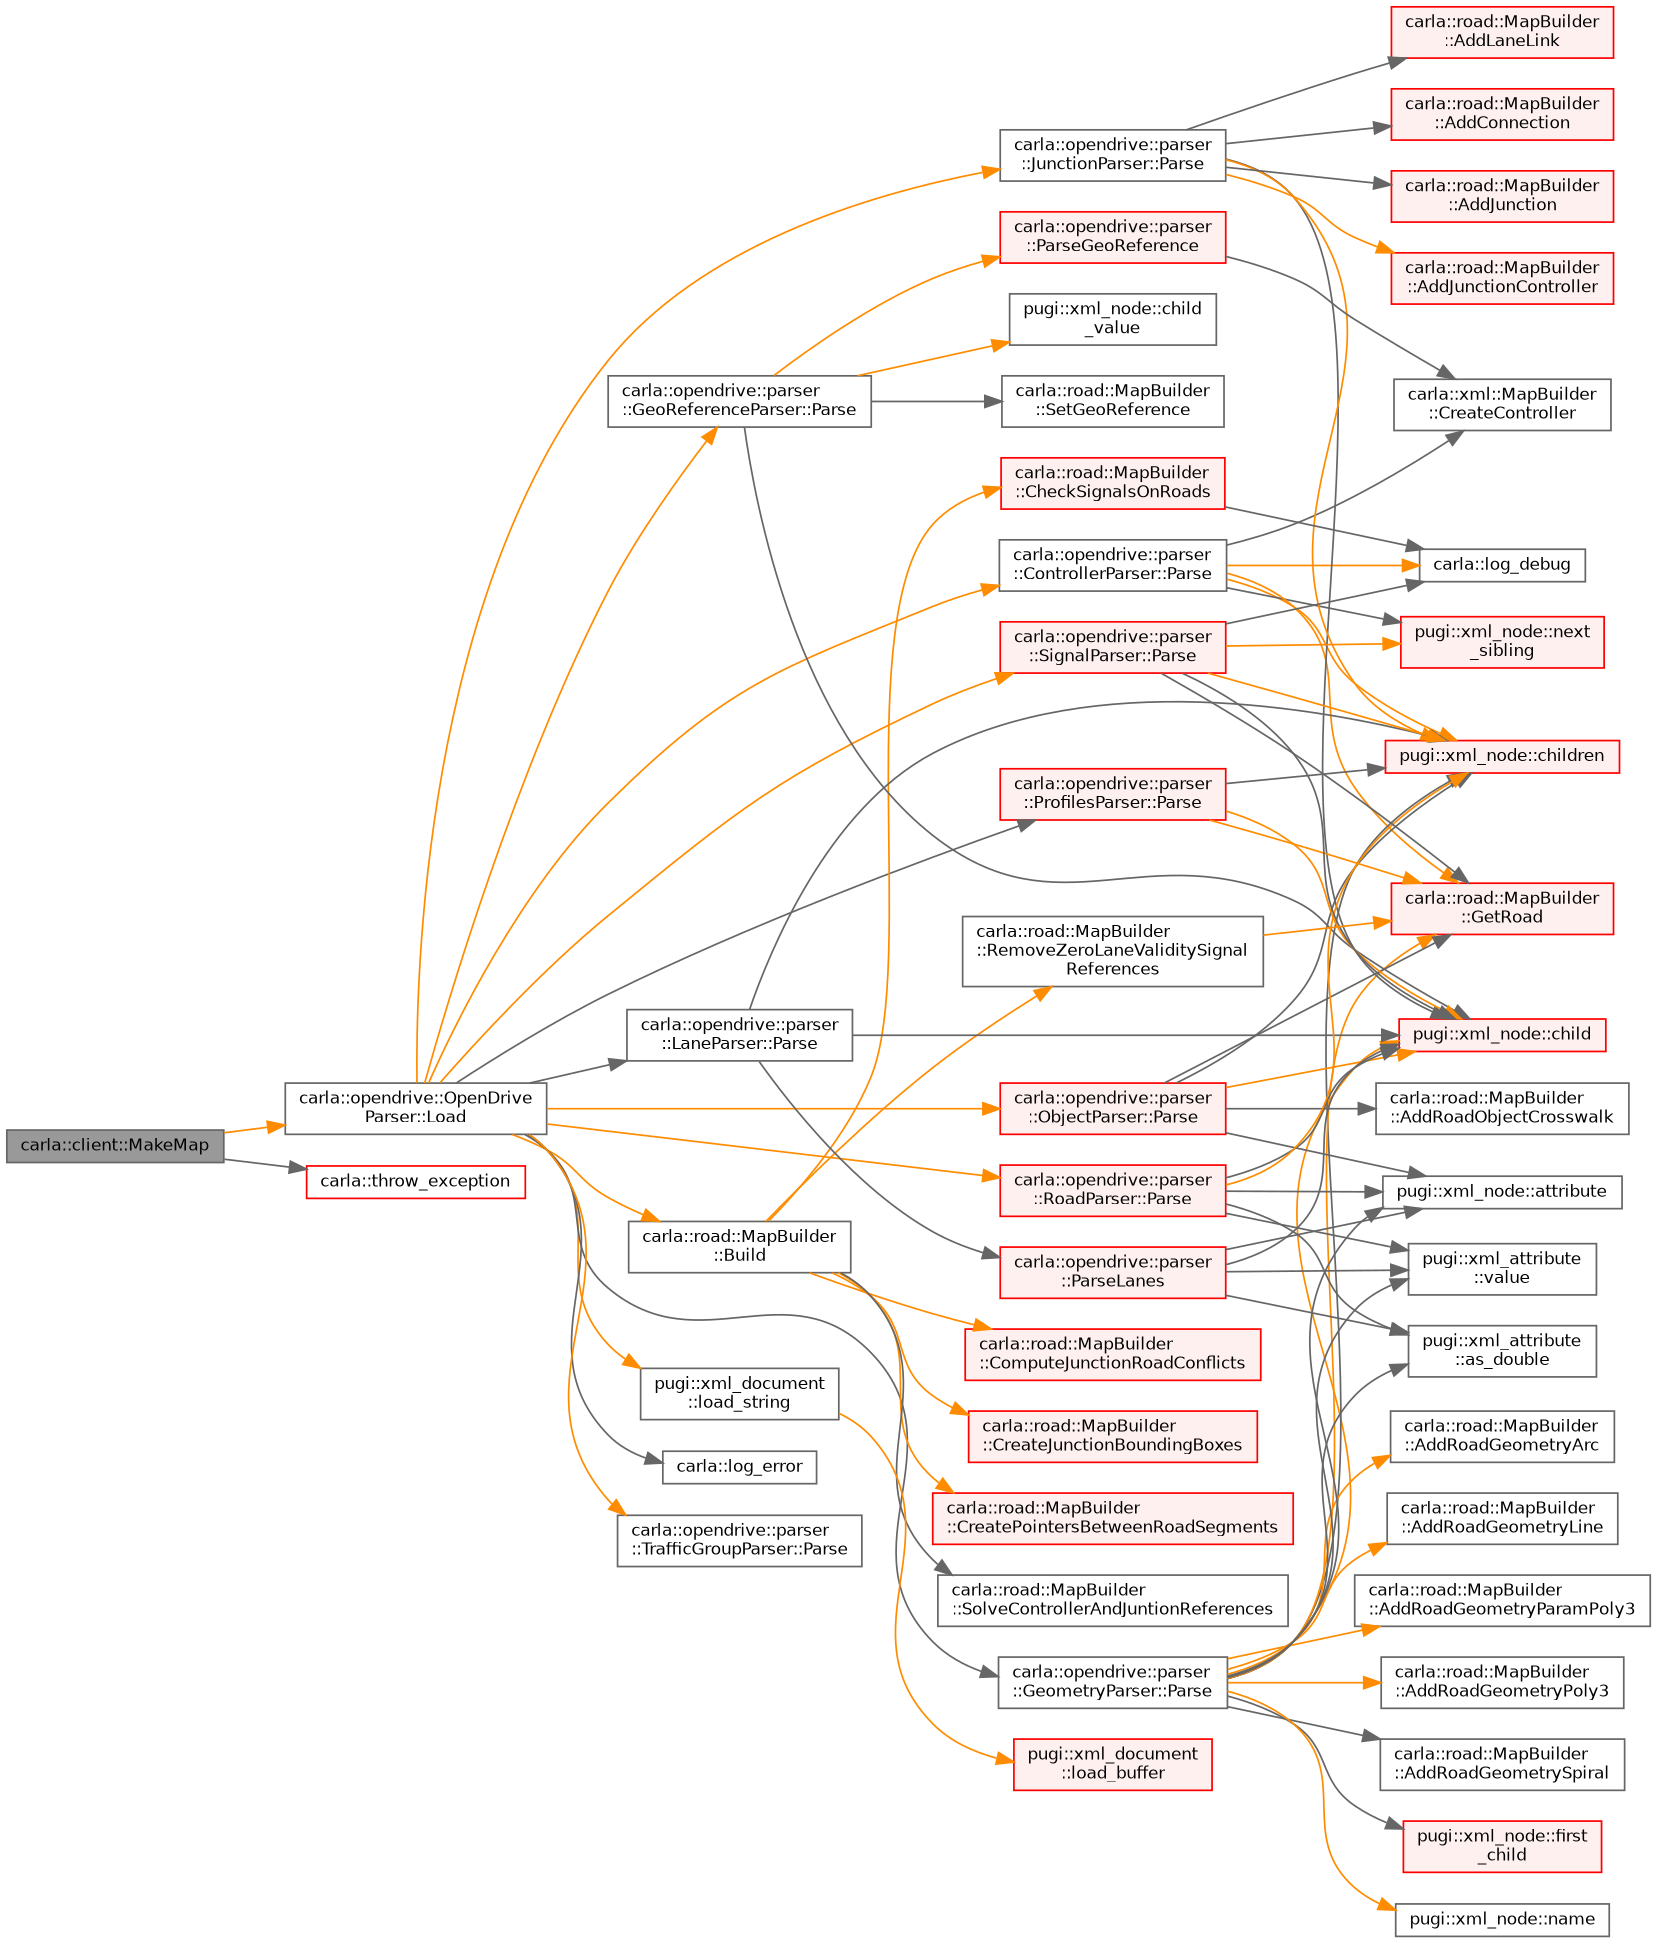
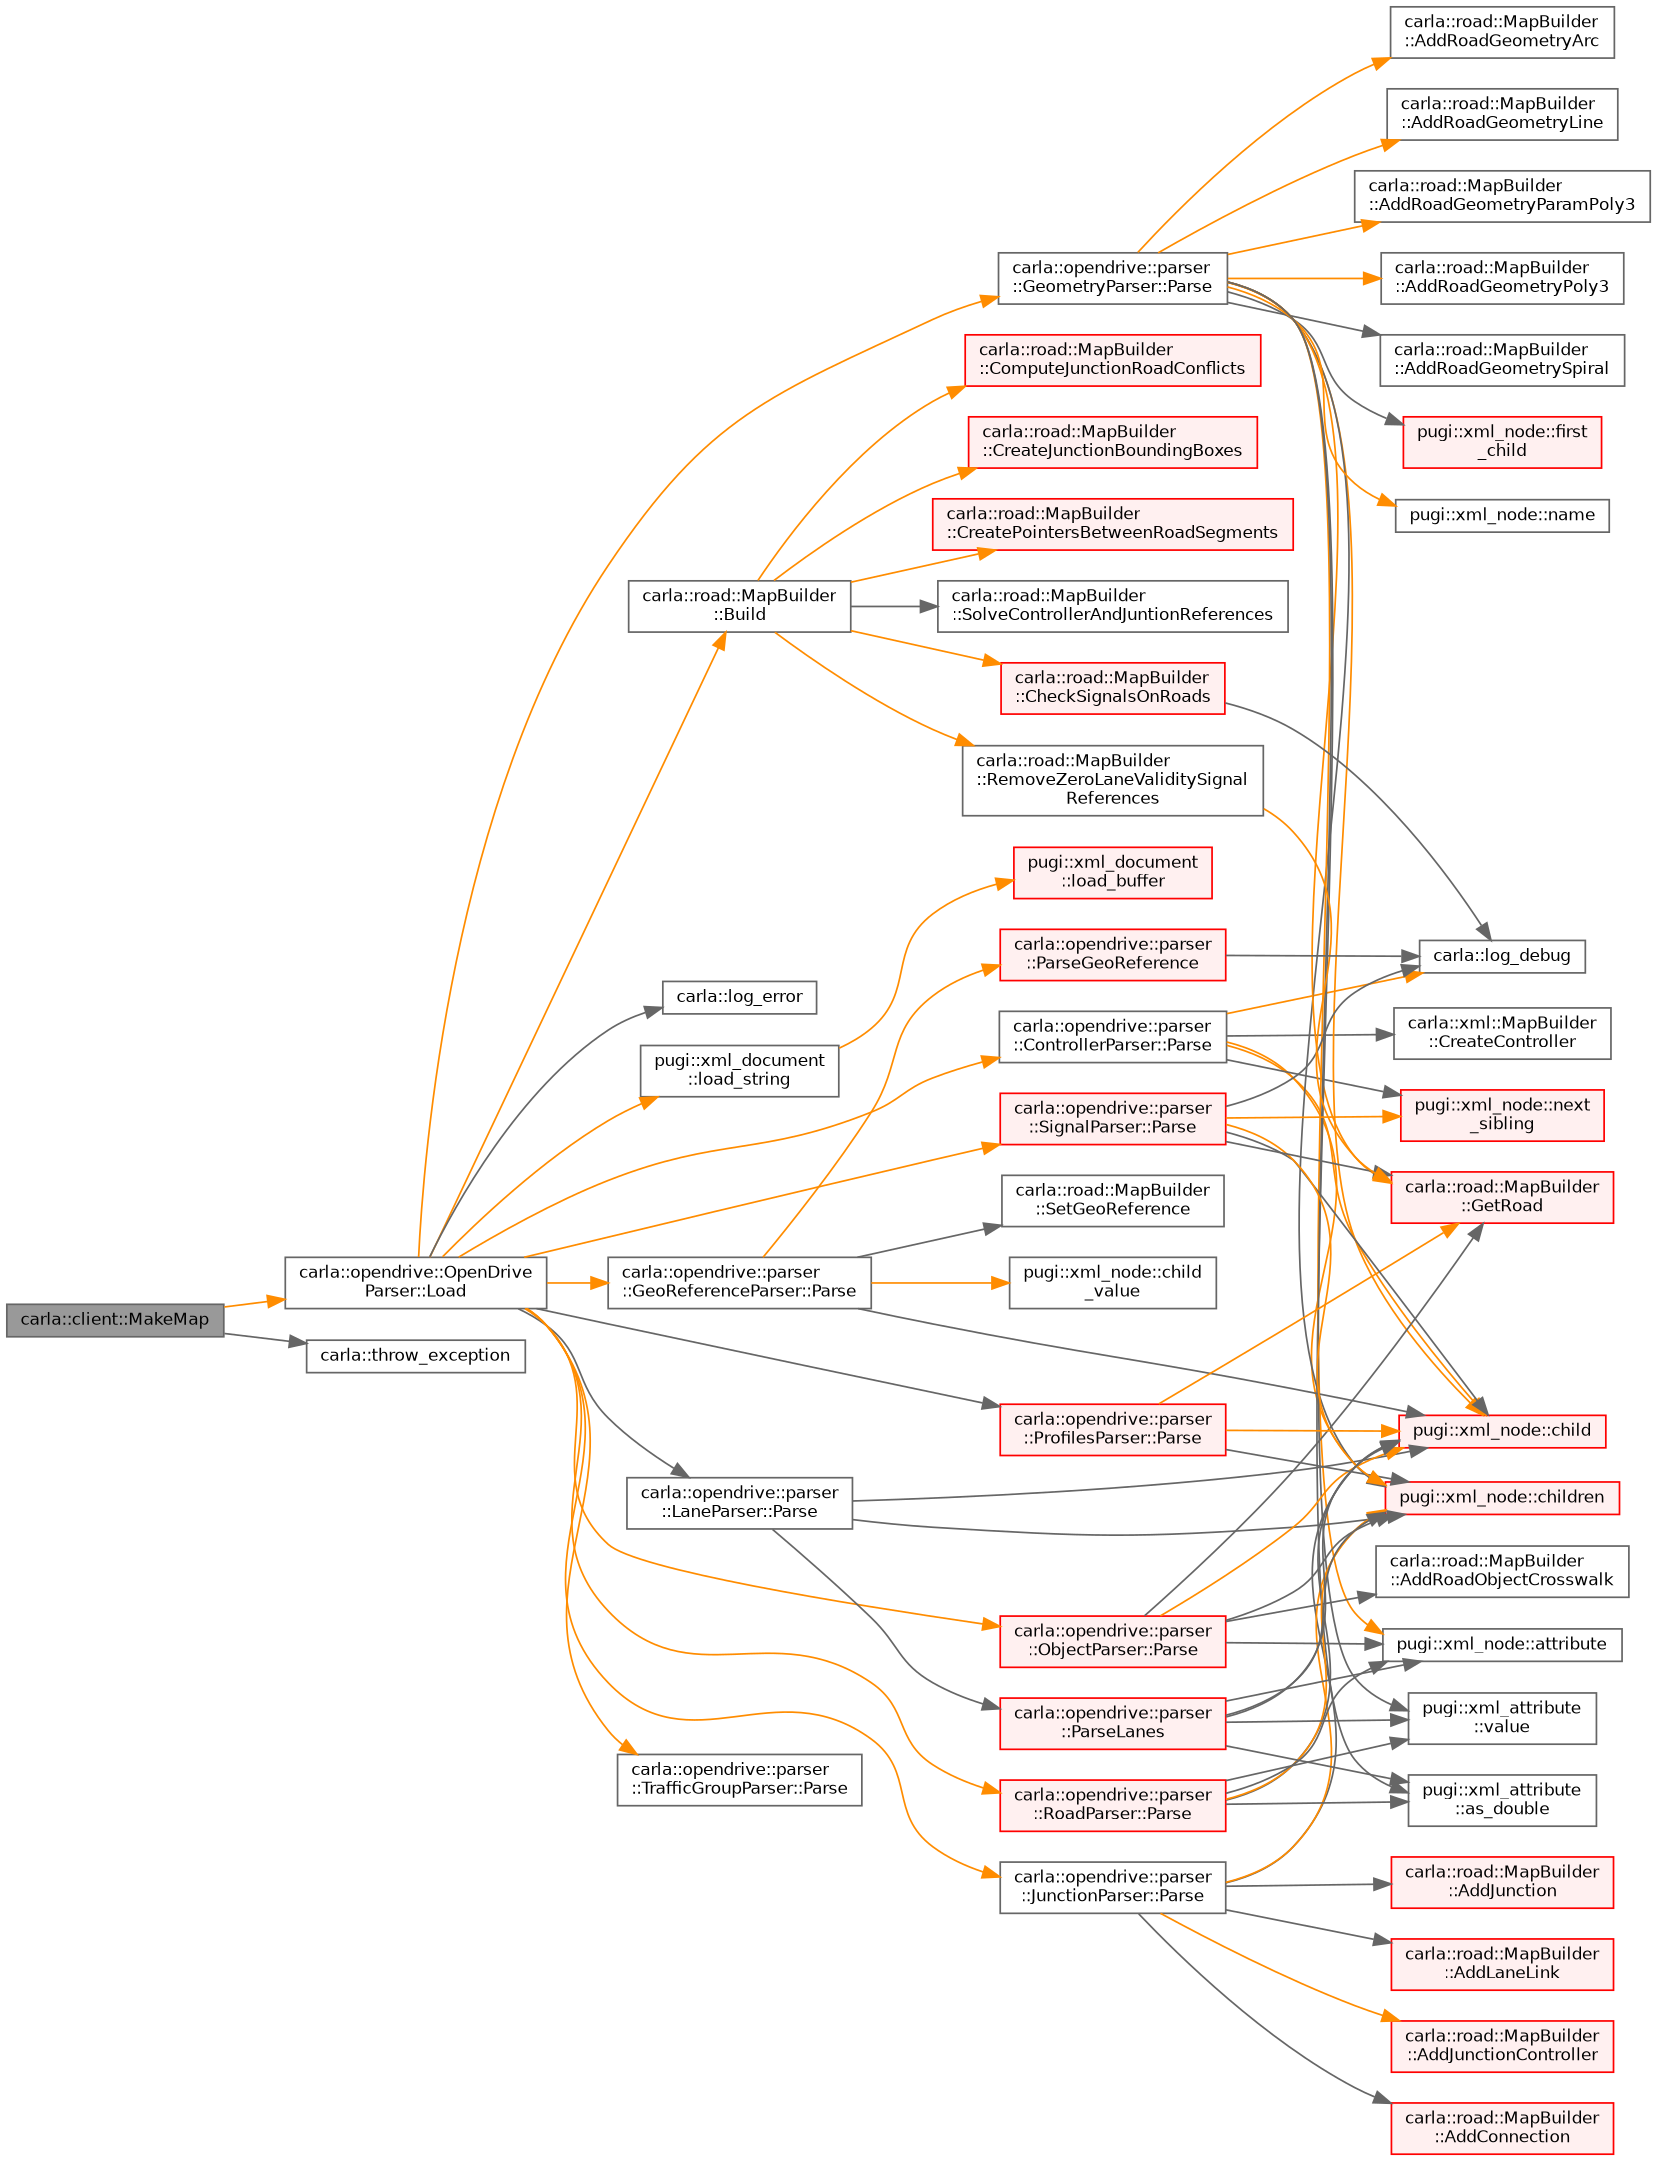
(1317, 291) -> (1300, 956)
(1337, 748) -> (1345, 1217)
(416, 1182) -> (416, 1356)
(831, 1326) -> (547, 678)
(1312, 1359) -> (1324, 937)
none -> (1321, 1635)
